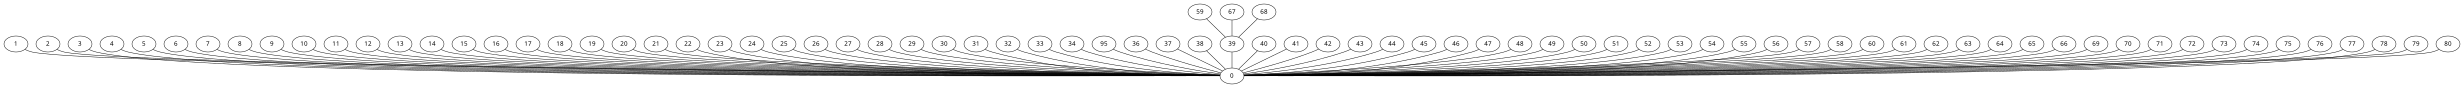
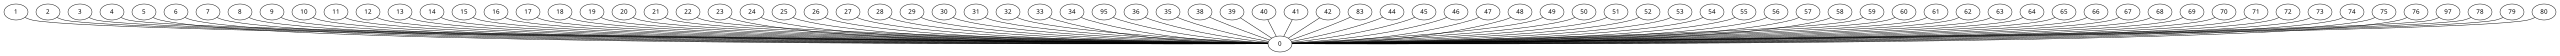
(1216, 28) -> (1578, 36)
(1232, 28) -> (1706, 39)
(1248, 28) -> (1722, 39)
(1168, 44) -> (1168, 12)
(1360, 44) -> (1360, 12)
(2352, 44) -> (2448, 12)
